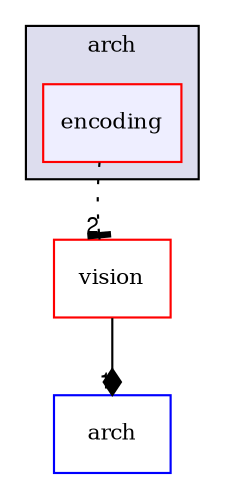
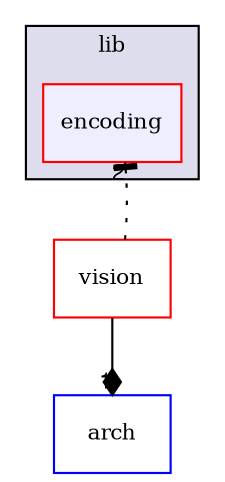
(112, 46) -> (112, 46)
(98, 196) -> (127, 207)
